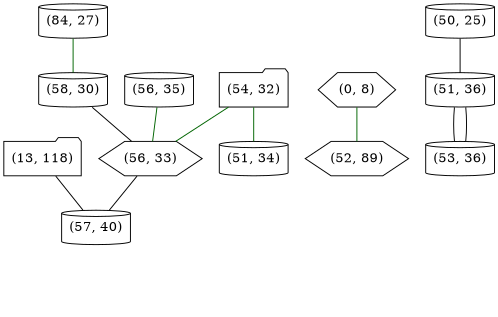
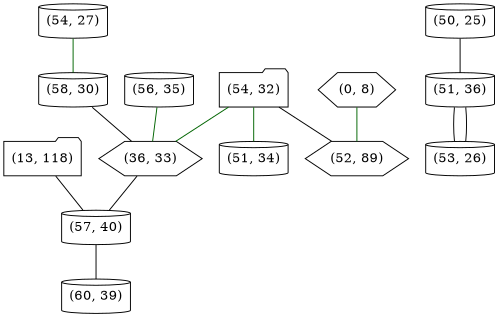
(73, 21) -> (73, 21)
none -> (305, 124)
(150, 159) -> (150, 159)
(460, 159) -> (460, 159)
none -> (96, 296)
